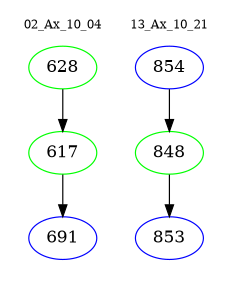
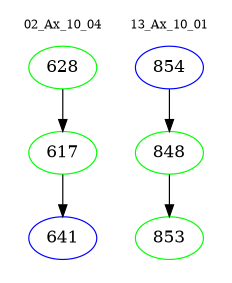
(169, 25) -> (169, 25)
(63, 238) -> (63, 238)
(169, 238) -> (169, 238)
